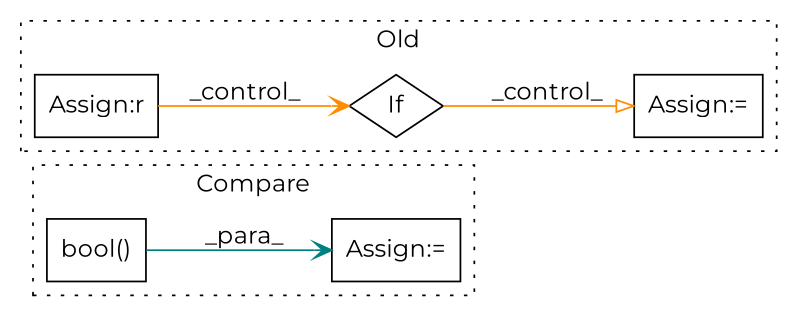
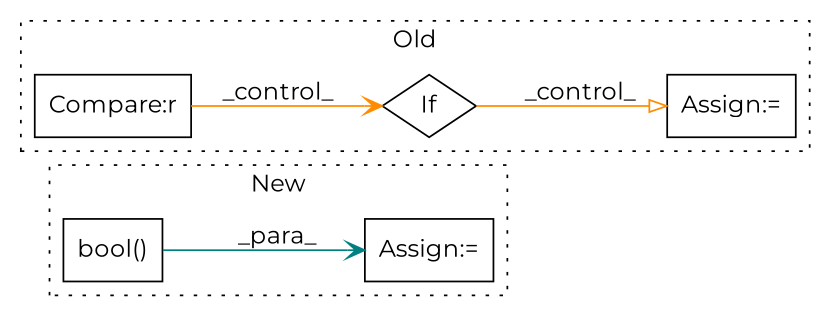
(96, 106) -> (113, 106)
(254, 185) -> (278, 185)
